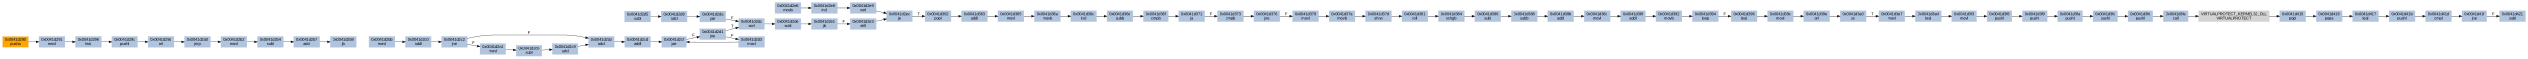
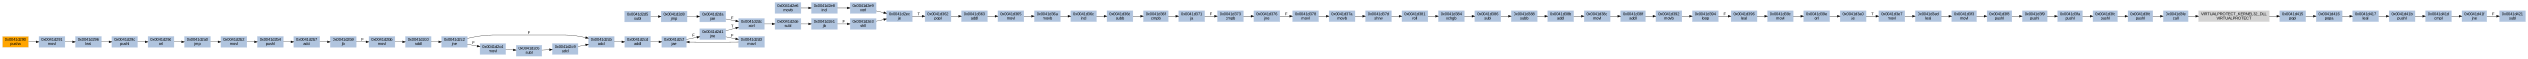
(674, 17) -> (674, 17)
(270, 42) -> (270, 42)
none -> (361, 42)
